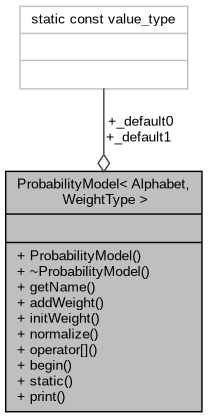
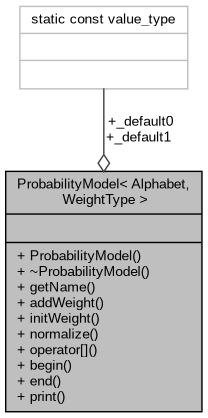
(46, 381) -> (39, 381)
